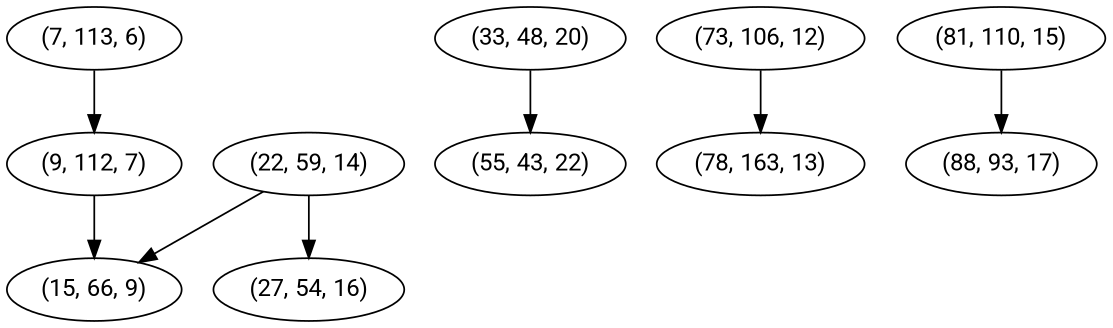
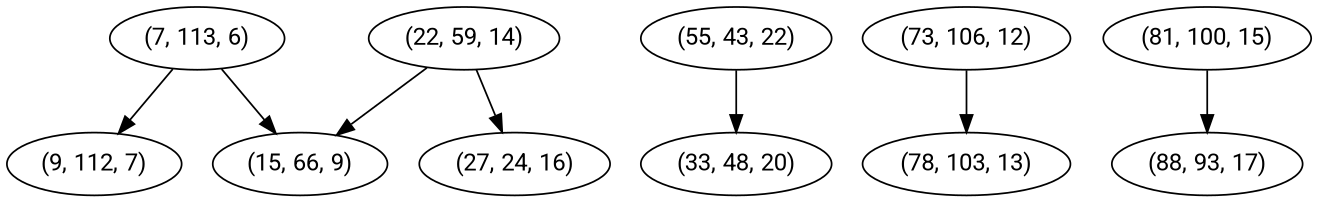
(1001, 38) -> (1207, 38)
(530, 93) -> (736, 93)
(761, 164) -> (967, 164)
(94, 218) -> (243, 95)
(309, 290) -> (515, 164)
